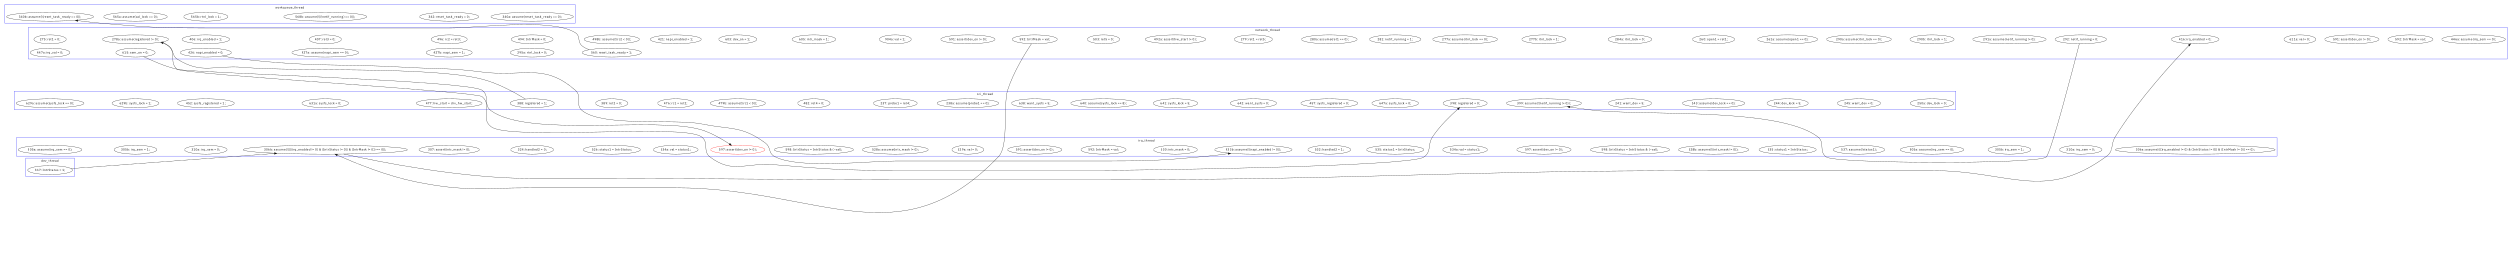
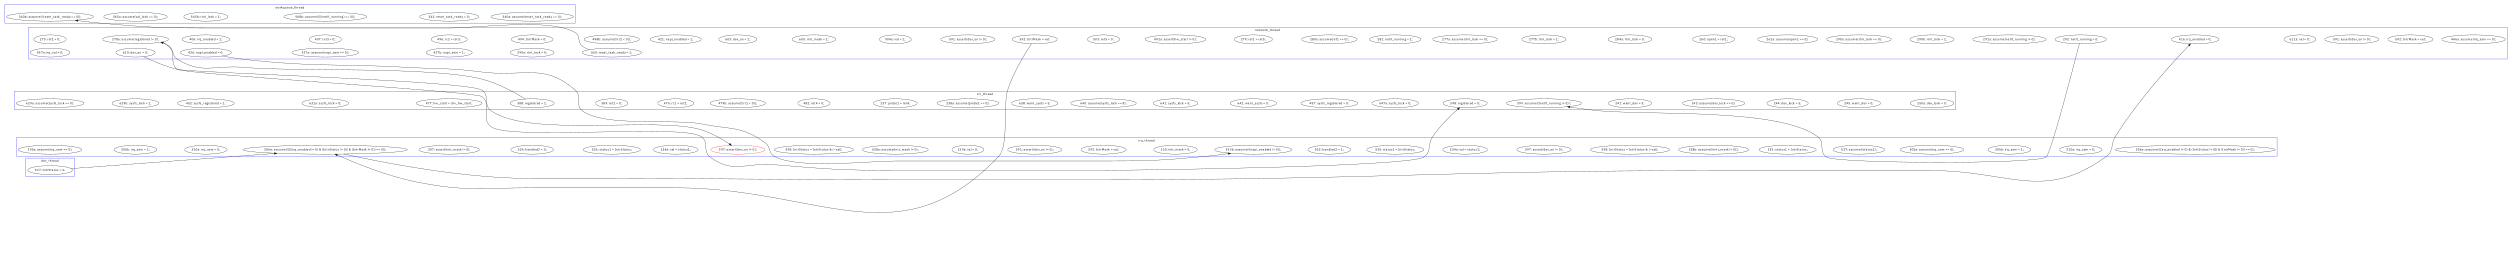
(135, 53) -> (135, 53)
